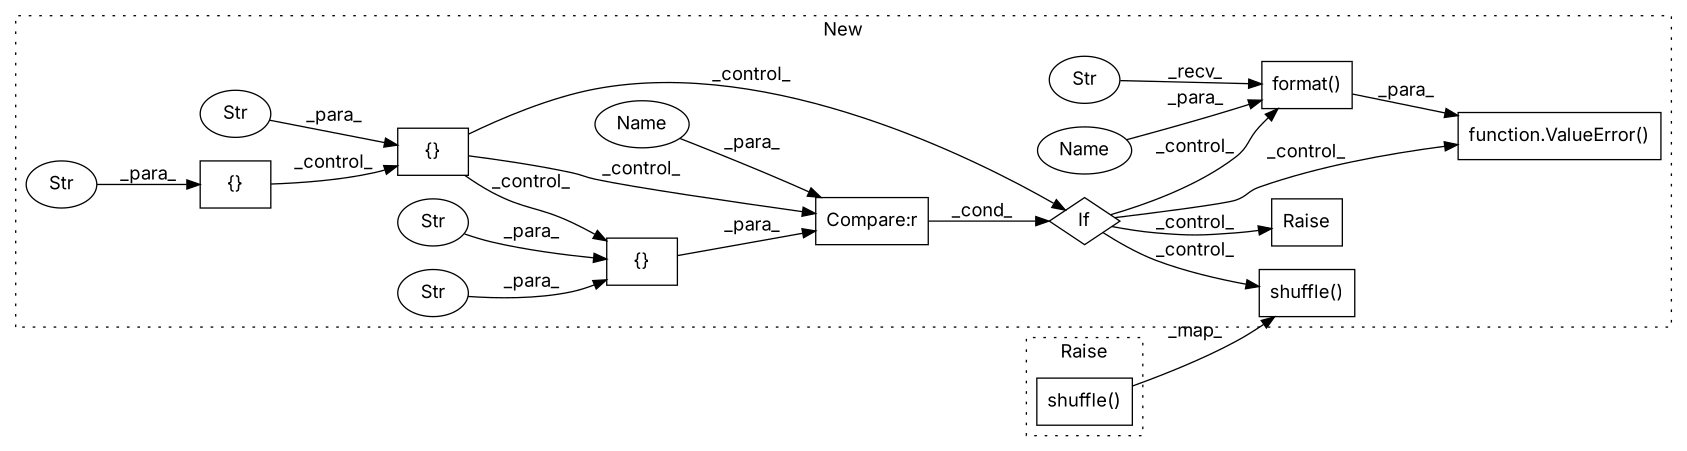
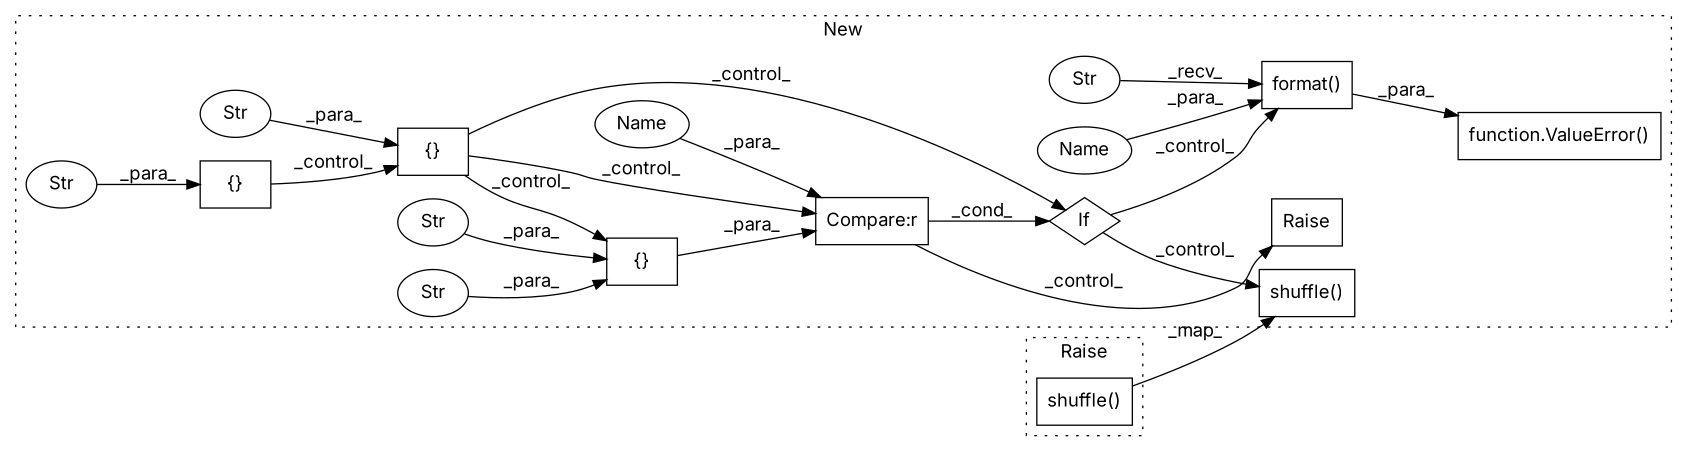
(1279, 181) -> none
(1185, 235) -> (1093, 305)
